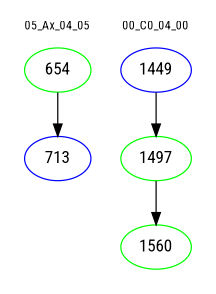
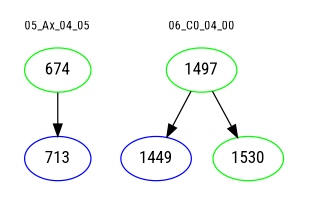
(156, 26) -> (202, 26)
(58, 70) -> (58, 70)
(156, 108) -> (182, 109)
(156, 247) -> (248, 159)
